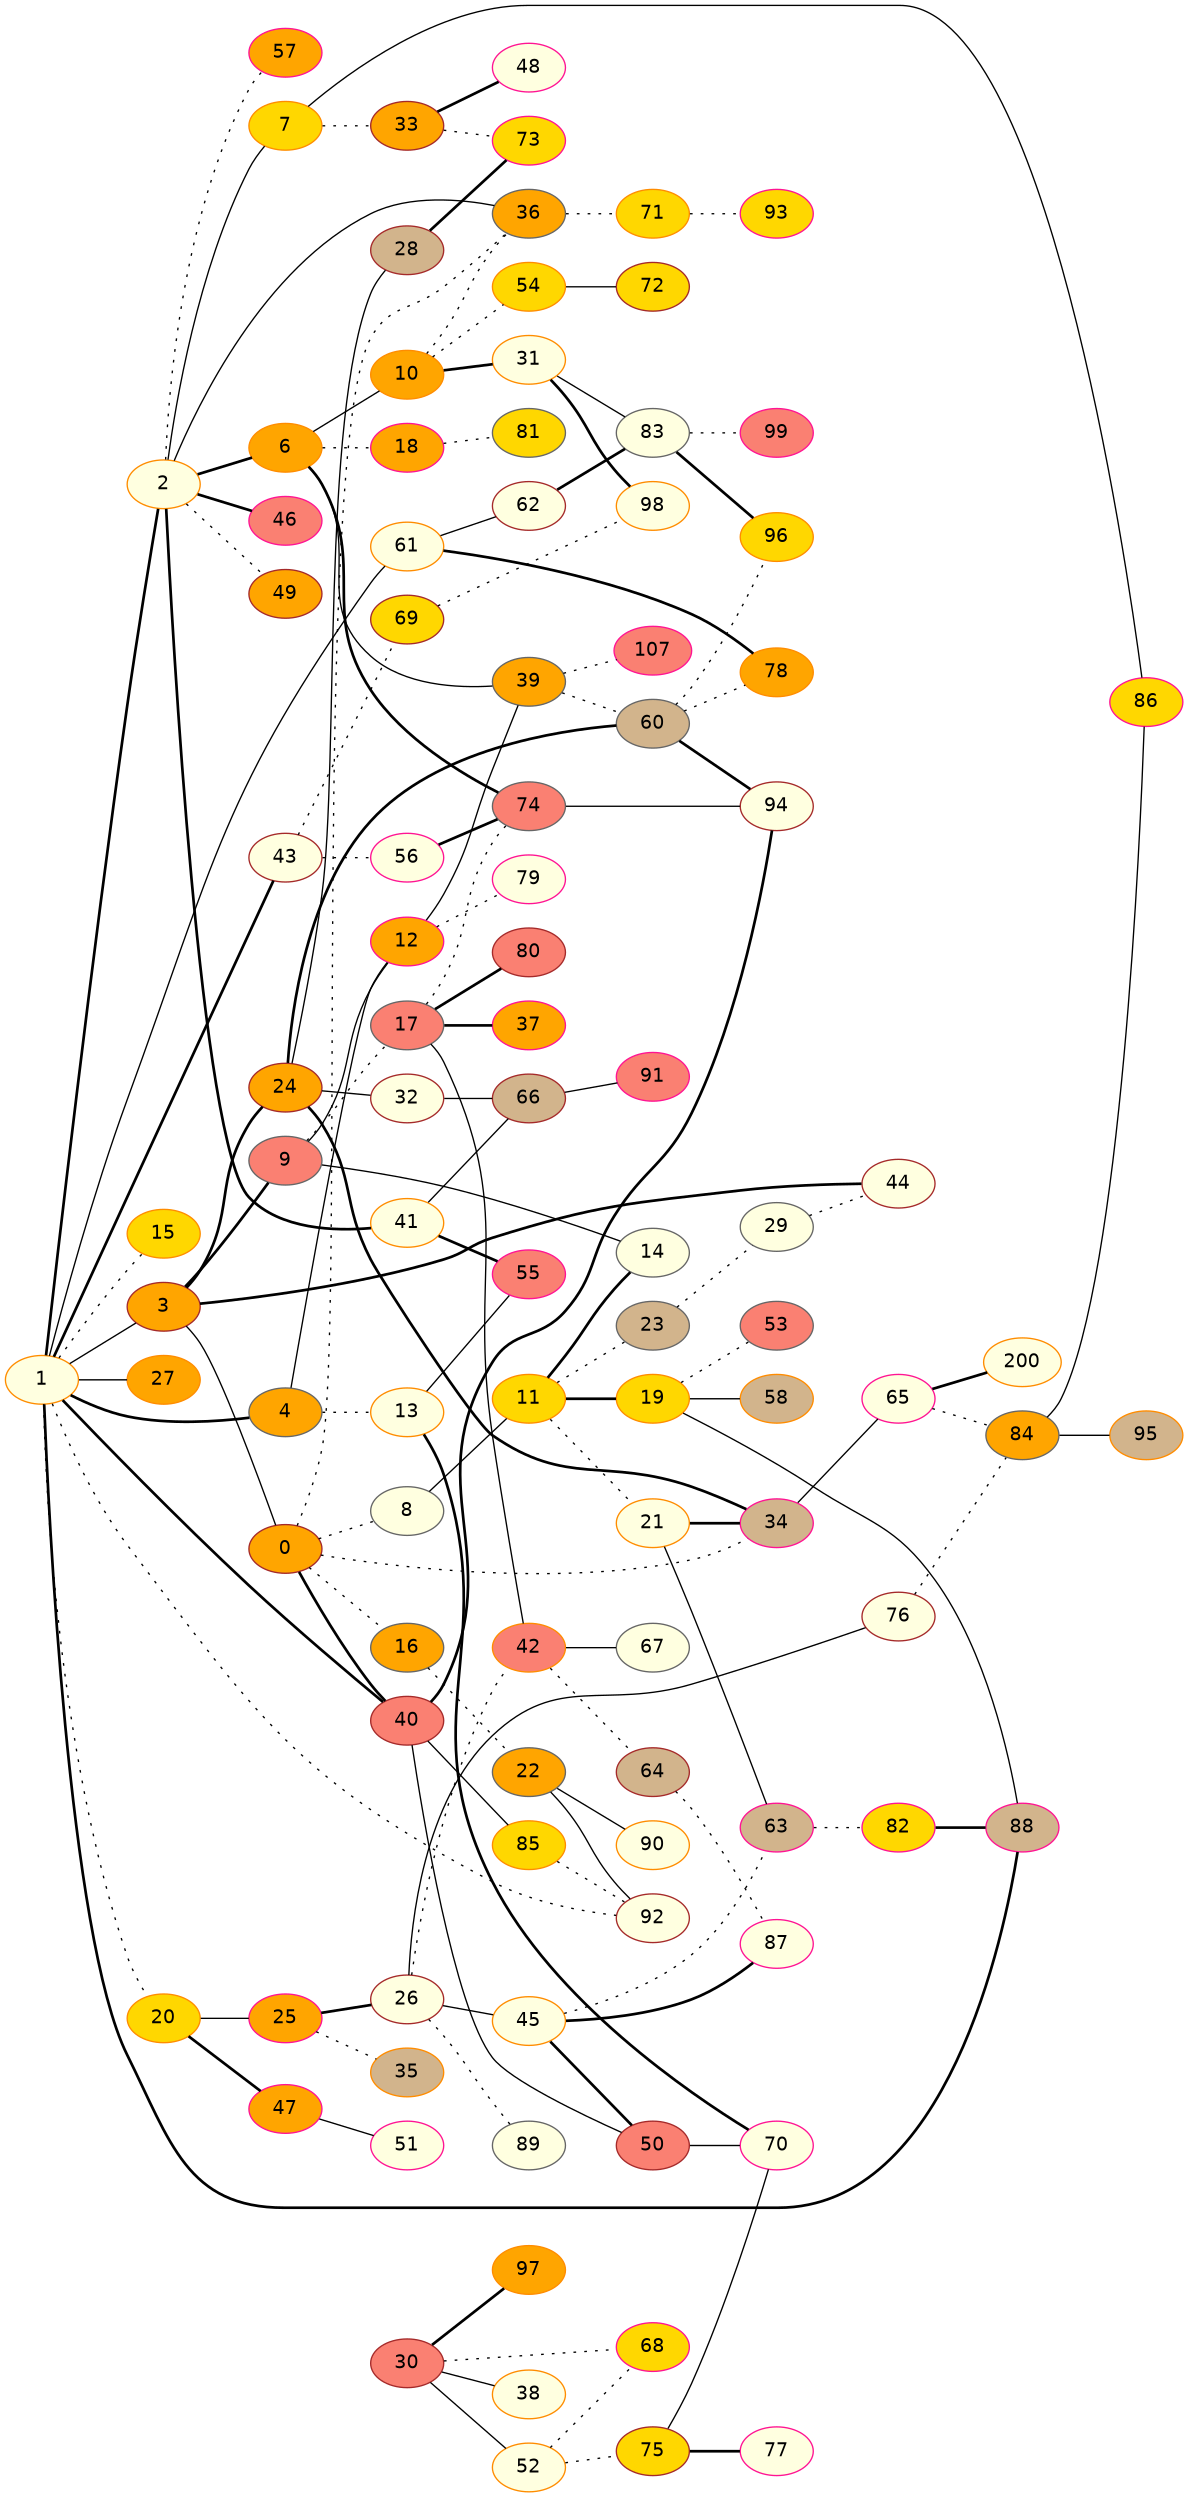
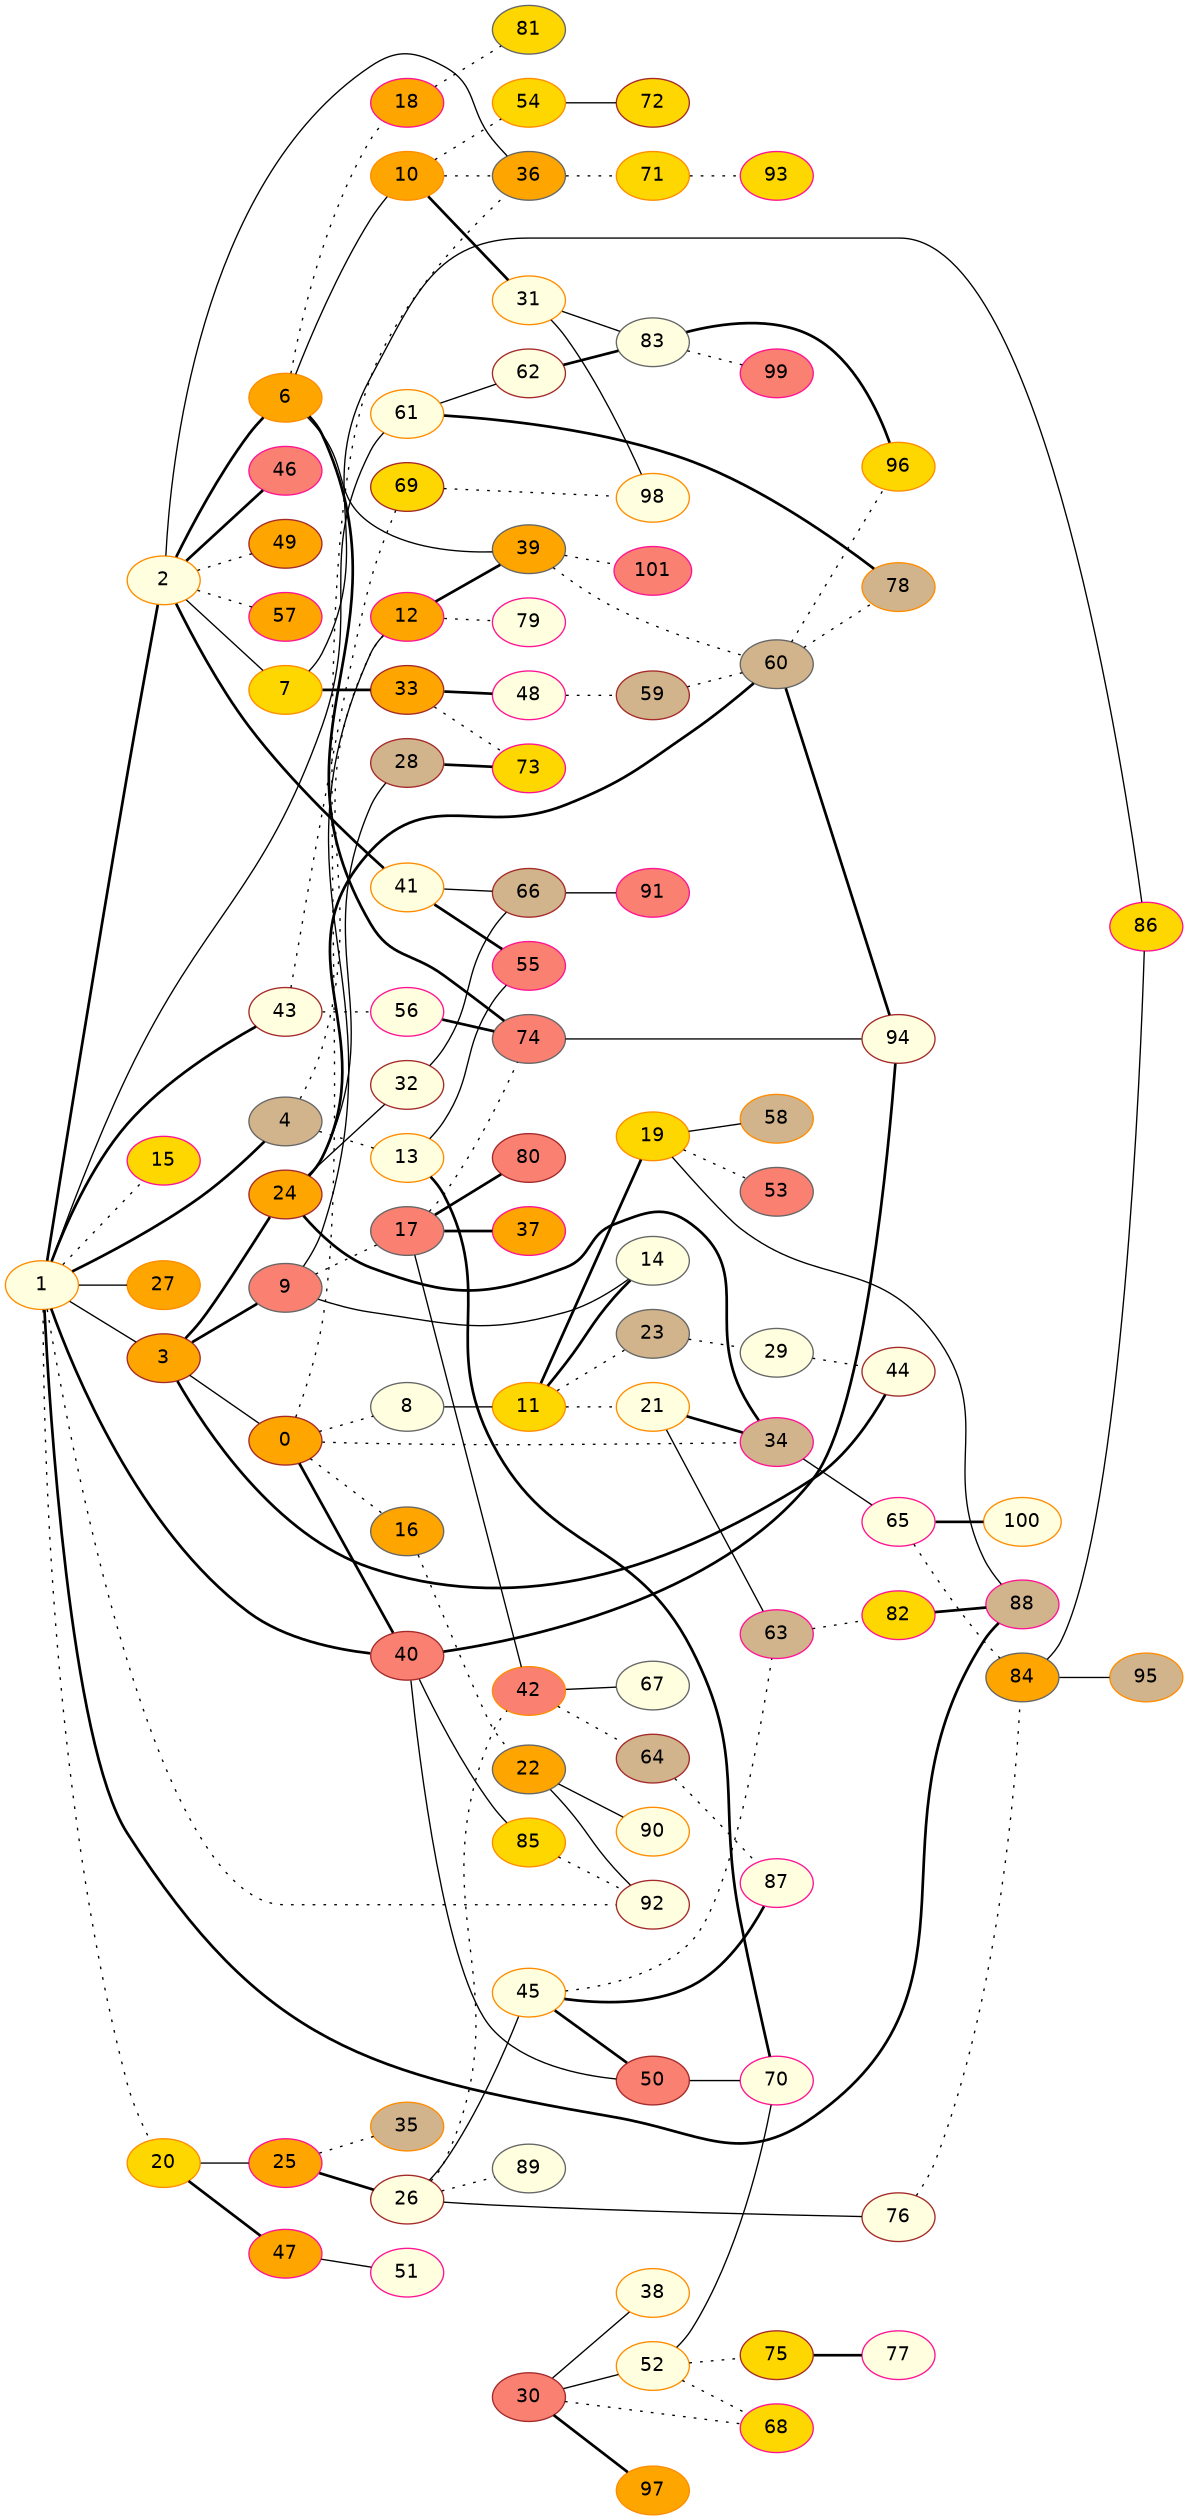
(347, 126) -> (347, 690)
(590, 434) -> (601, 394)
(653, 651) -> (653, 571)
(777, 672) -> (899, 587)
none -> (653, 695)
(477, 815) -> (468, 583)
(322, 1215) -> (338, 865)
(164, 1234) -> (164, 1161)
(1022, 1362) -> (1022, 1522)
(285, 1412) -> (285, 1121)
(725, 2302) -> (737, 2232)
